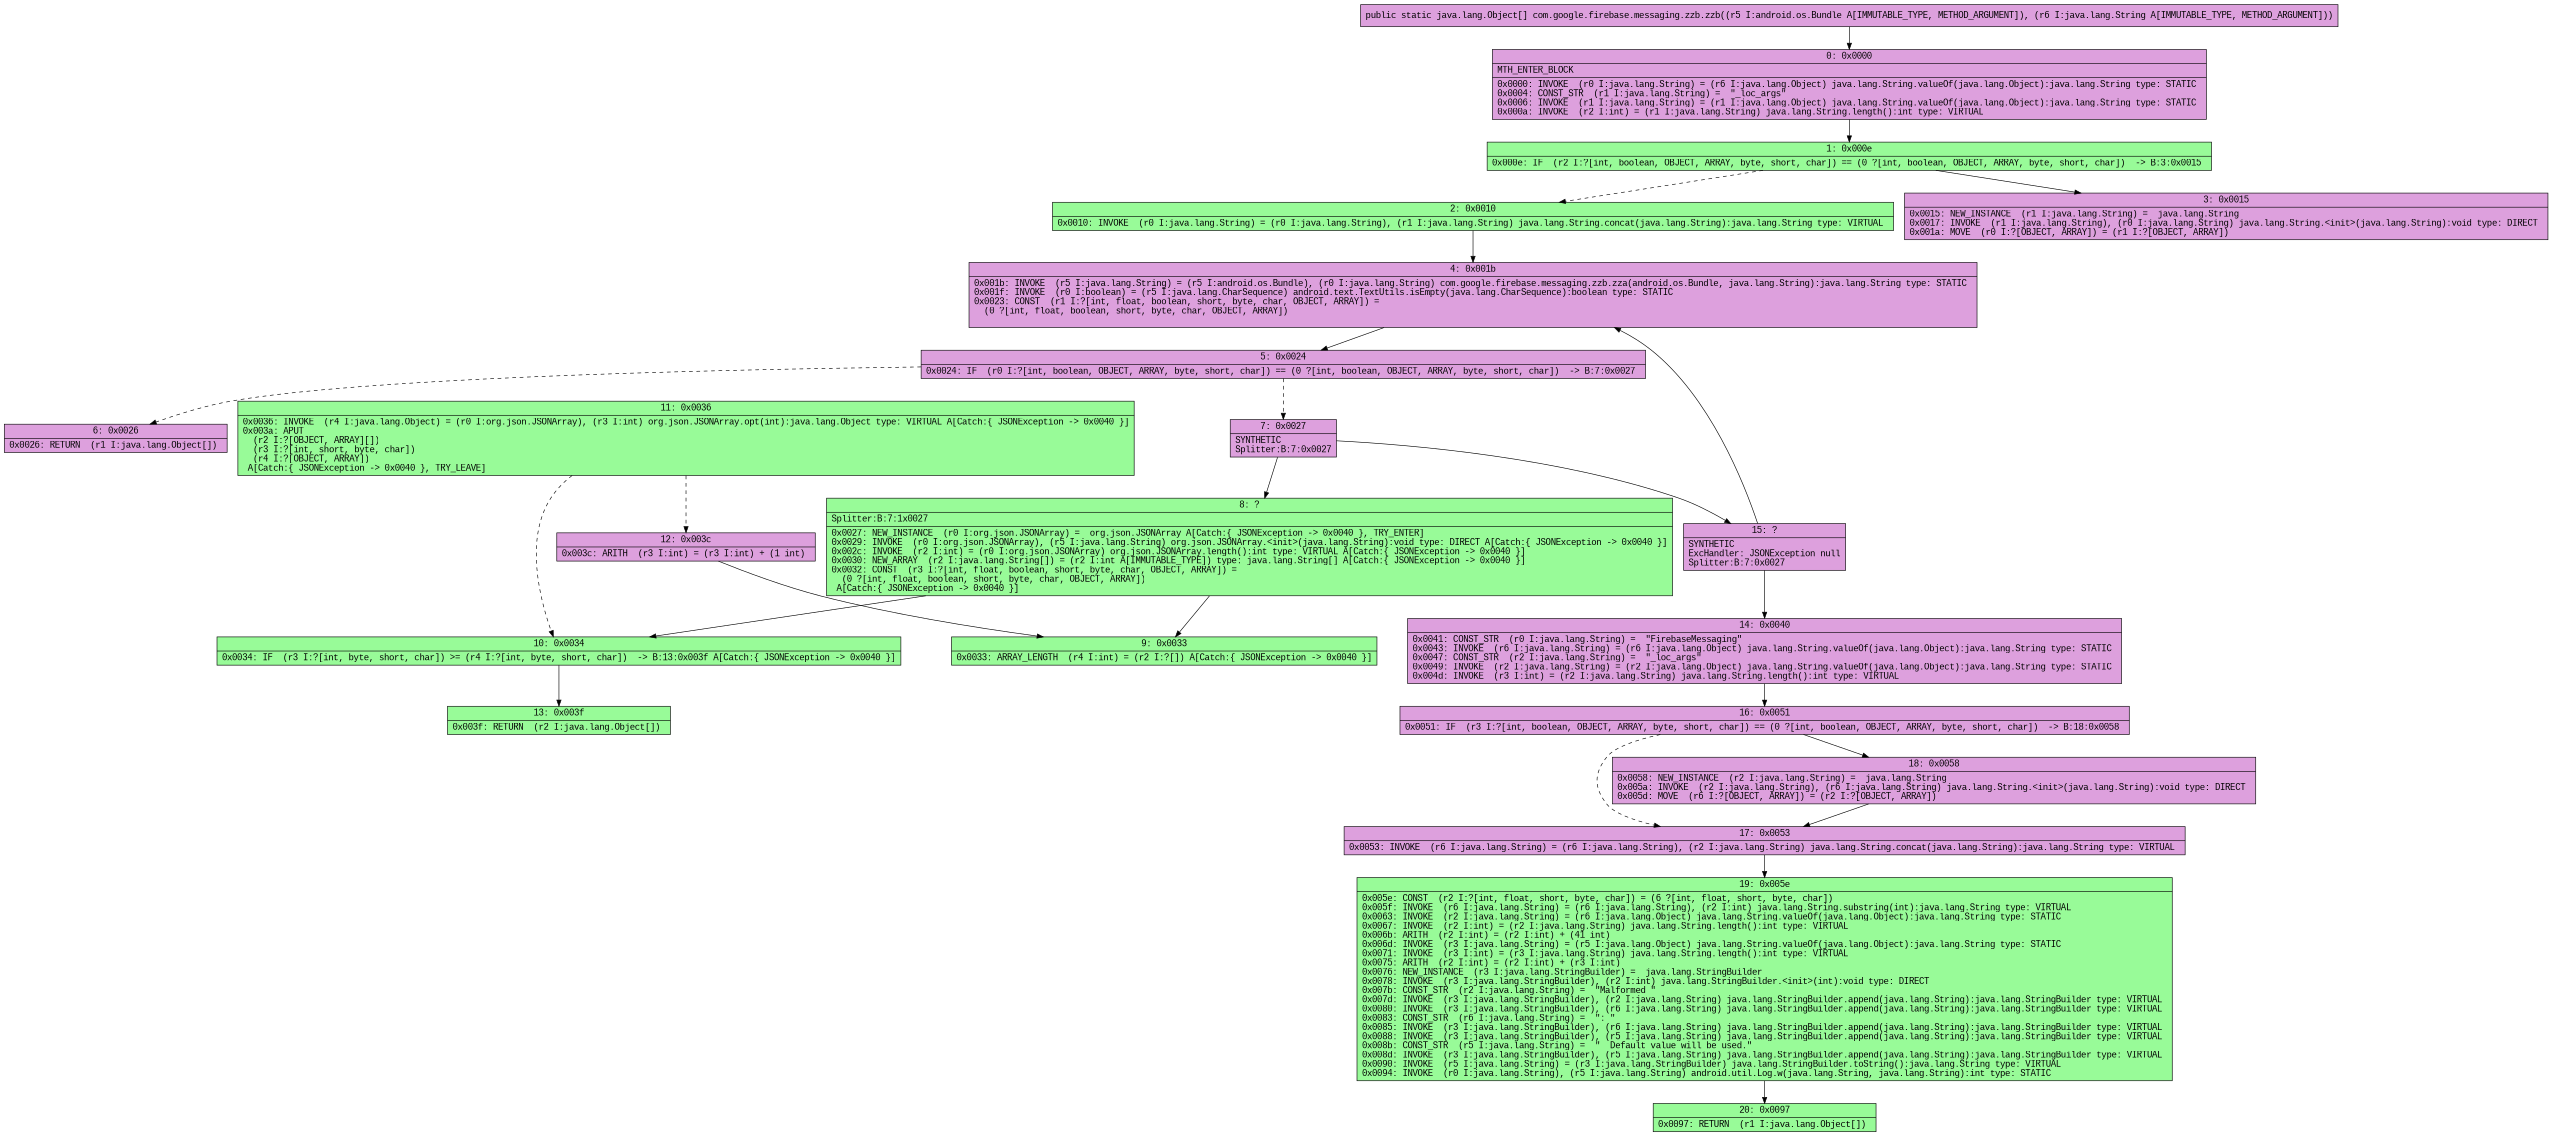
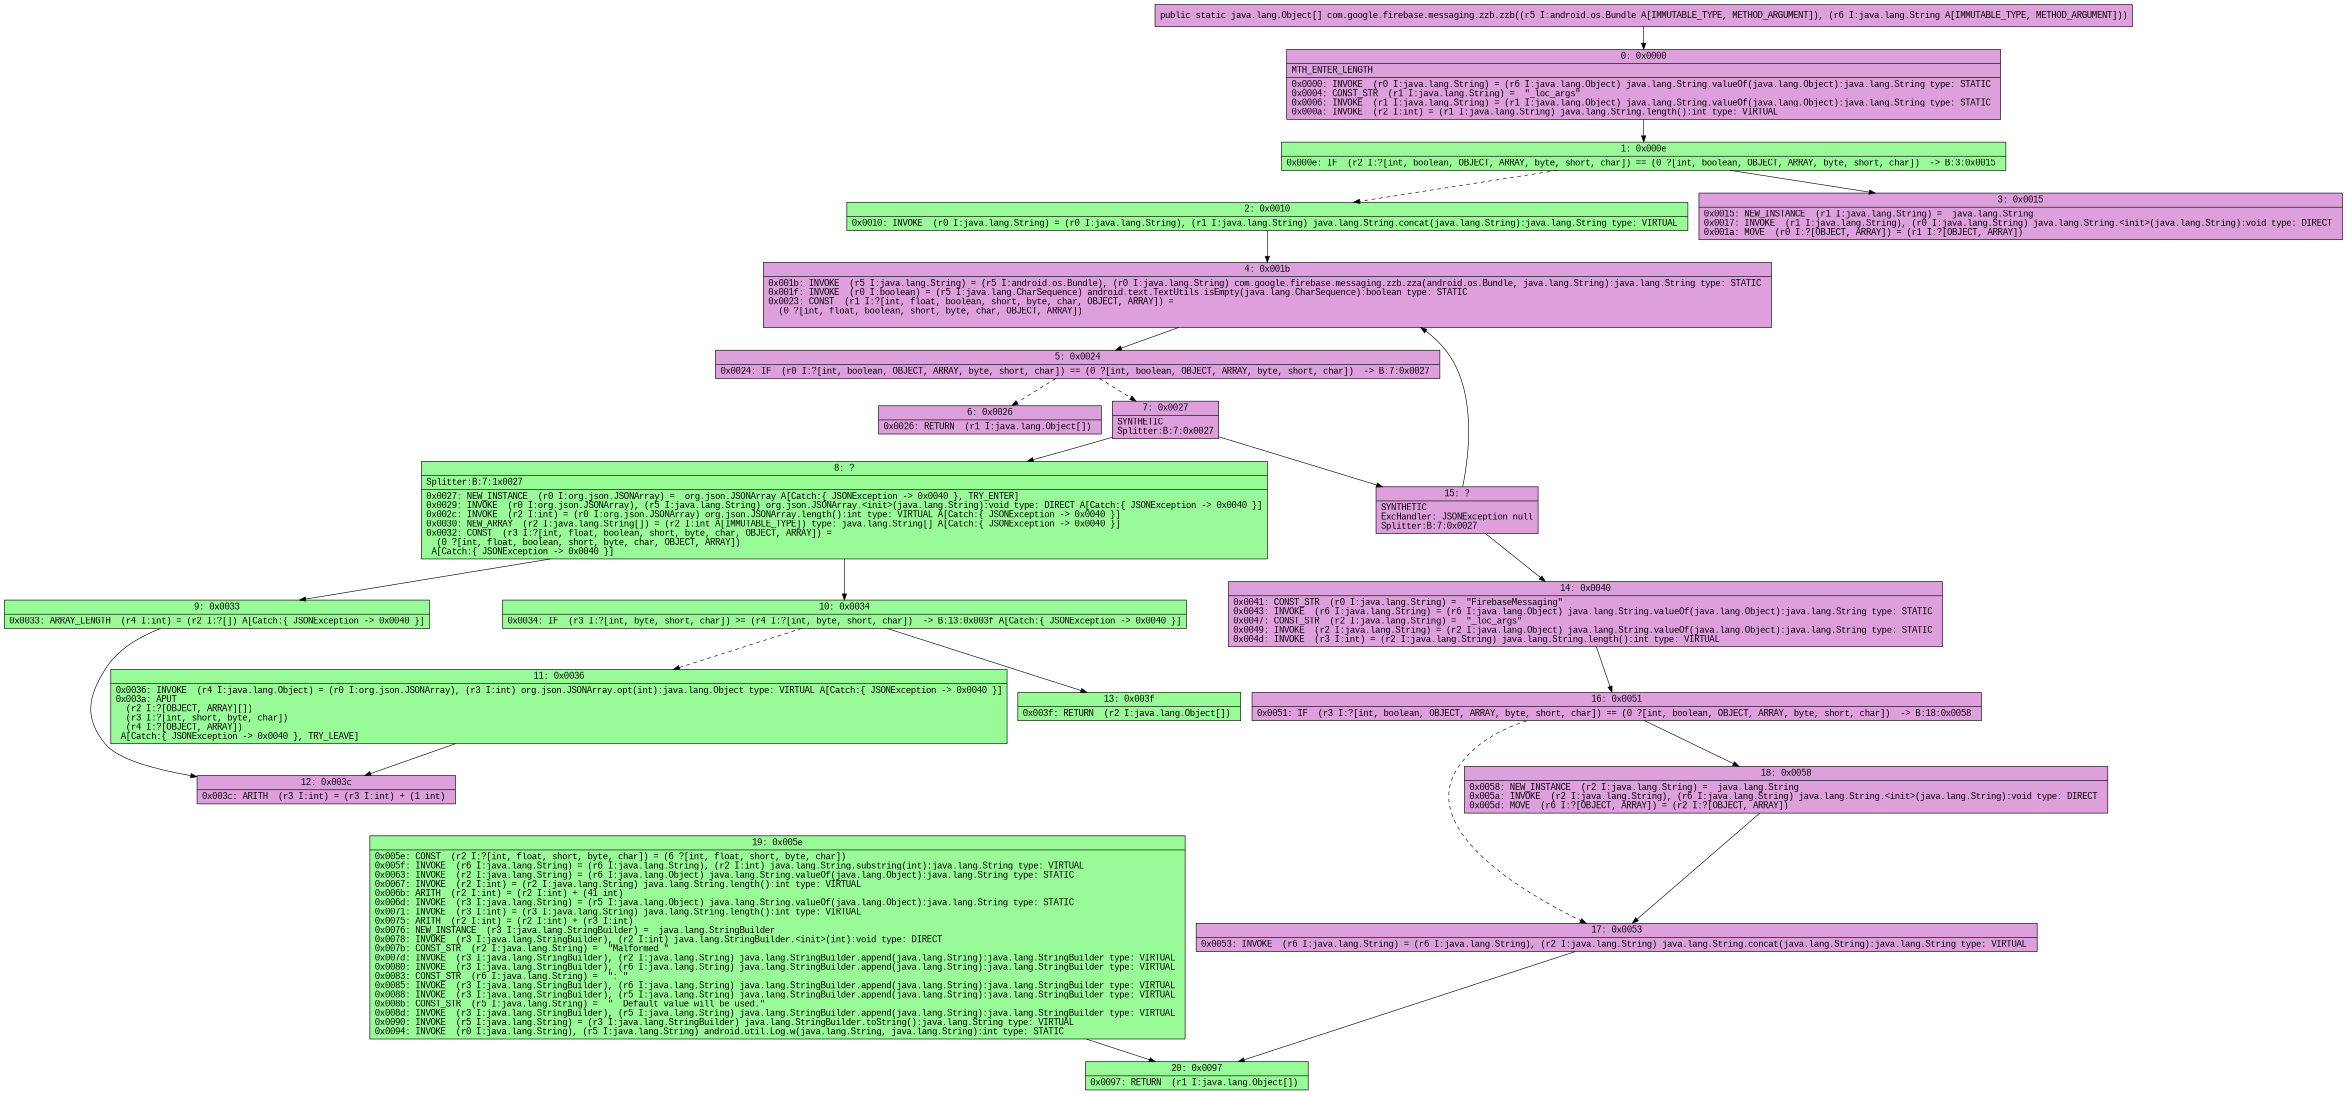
(1535, 70) -> (1332, 70)
(686, 501) -> (413, 759)
(536, 549) -> (741, 648)
(875, 609) -> (92, 718)
(1765, 863) -> (1410, 1006)
